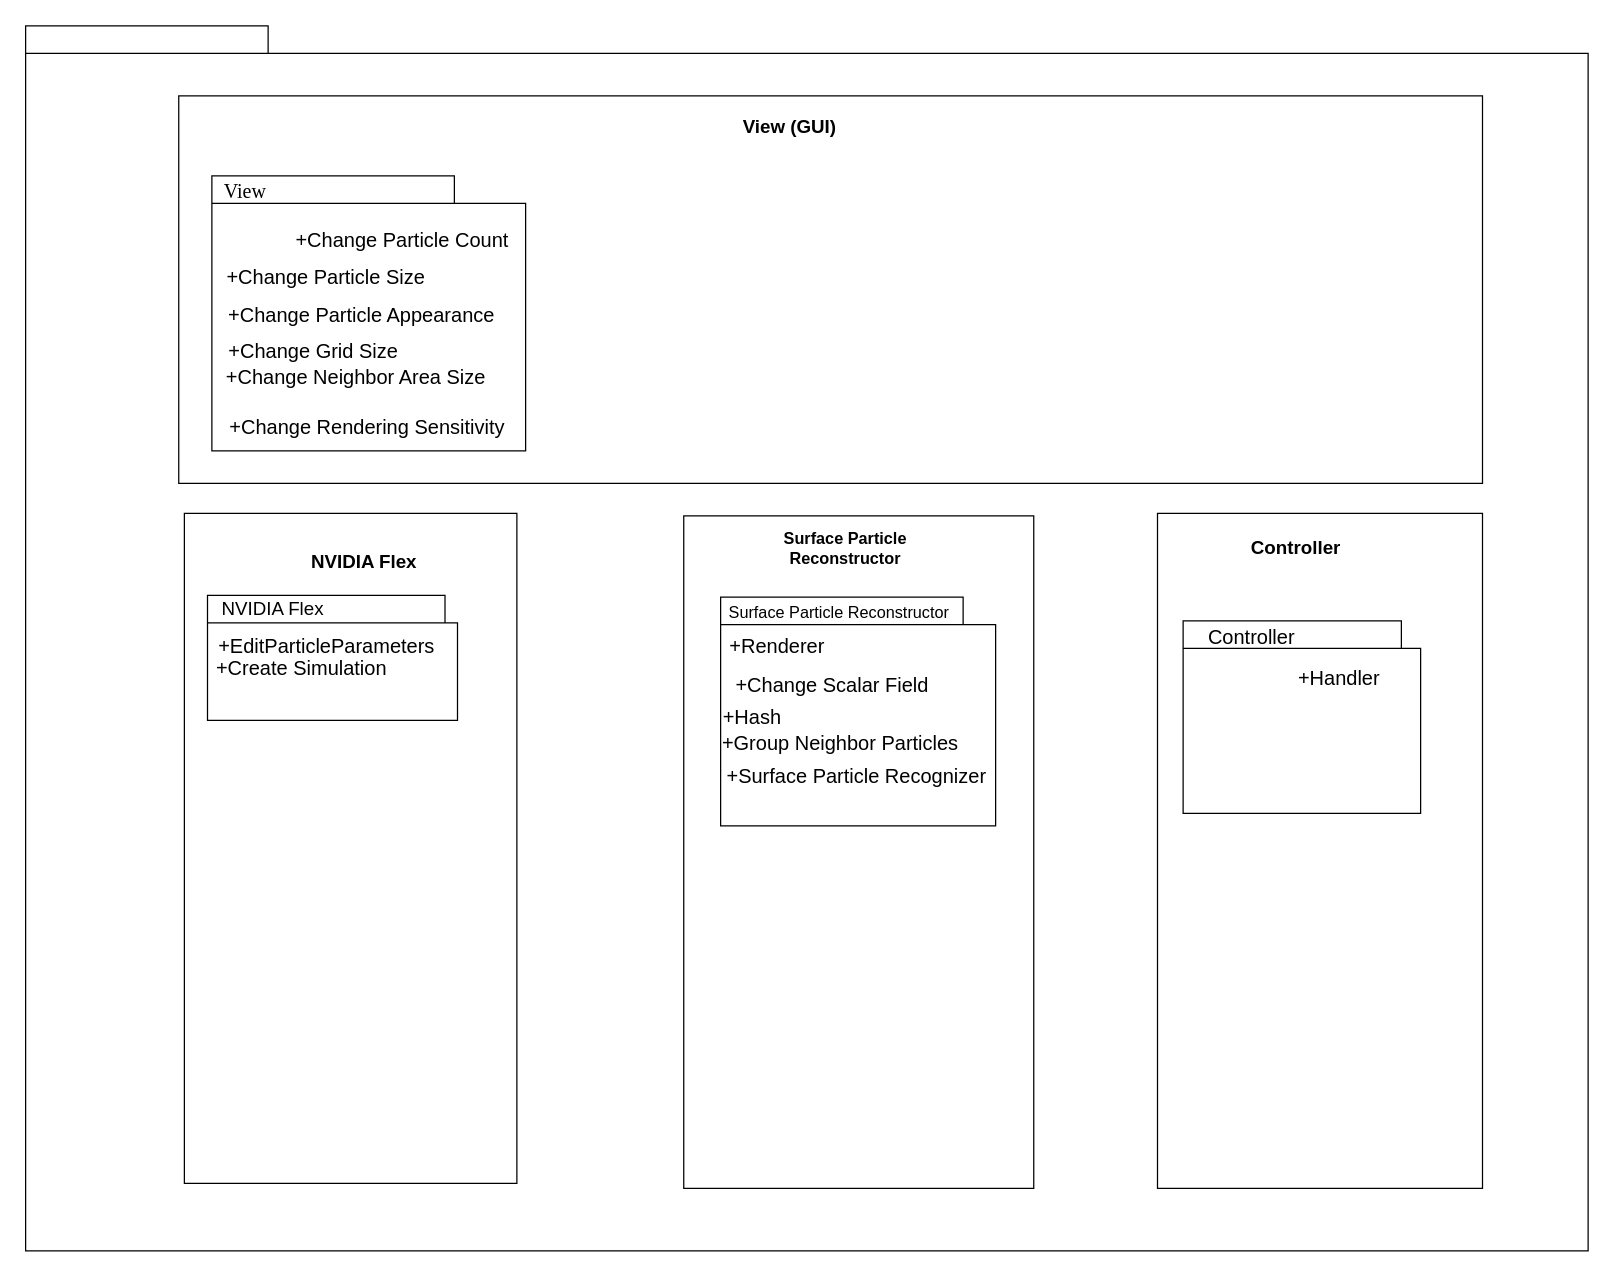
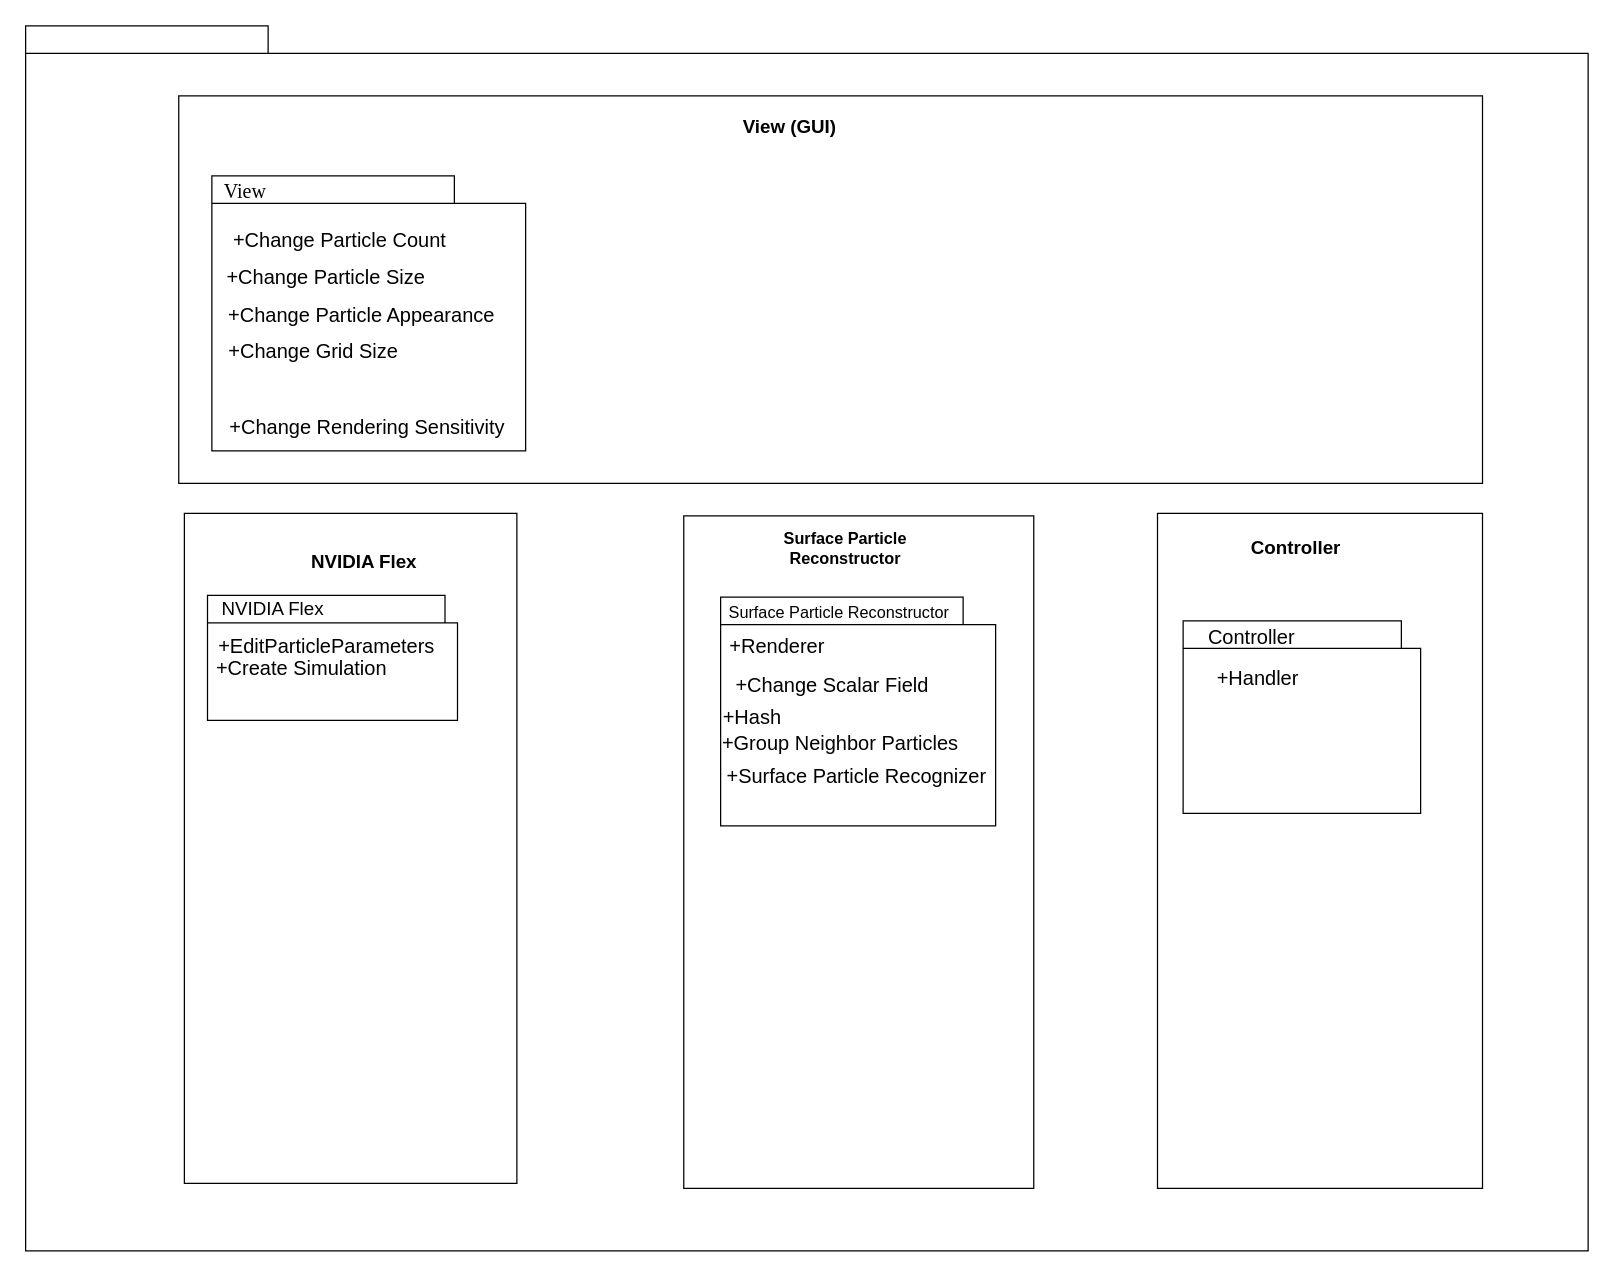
(402, 239) -> (339, 239)
(356, 376) -> none
(1339, 678) -> (1258, 678)
